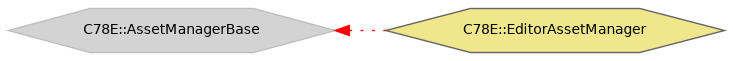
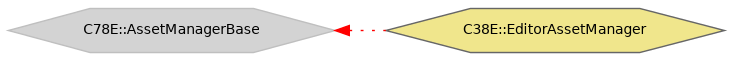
(555, 31) -> (555, 31)
